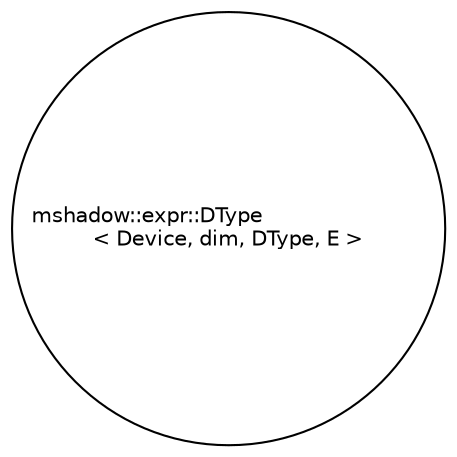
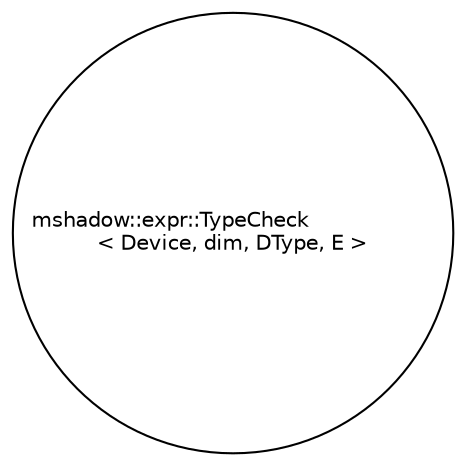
(229, 229) -> (233, 233)
